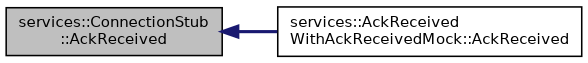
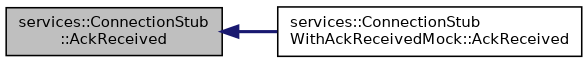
(430, 32) -> (430, 32)
